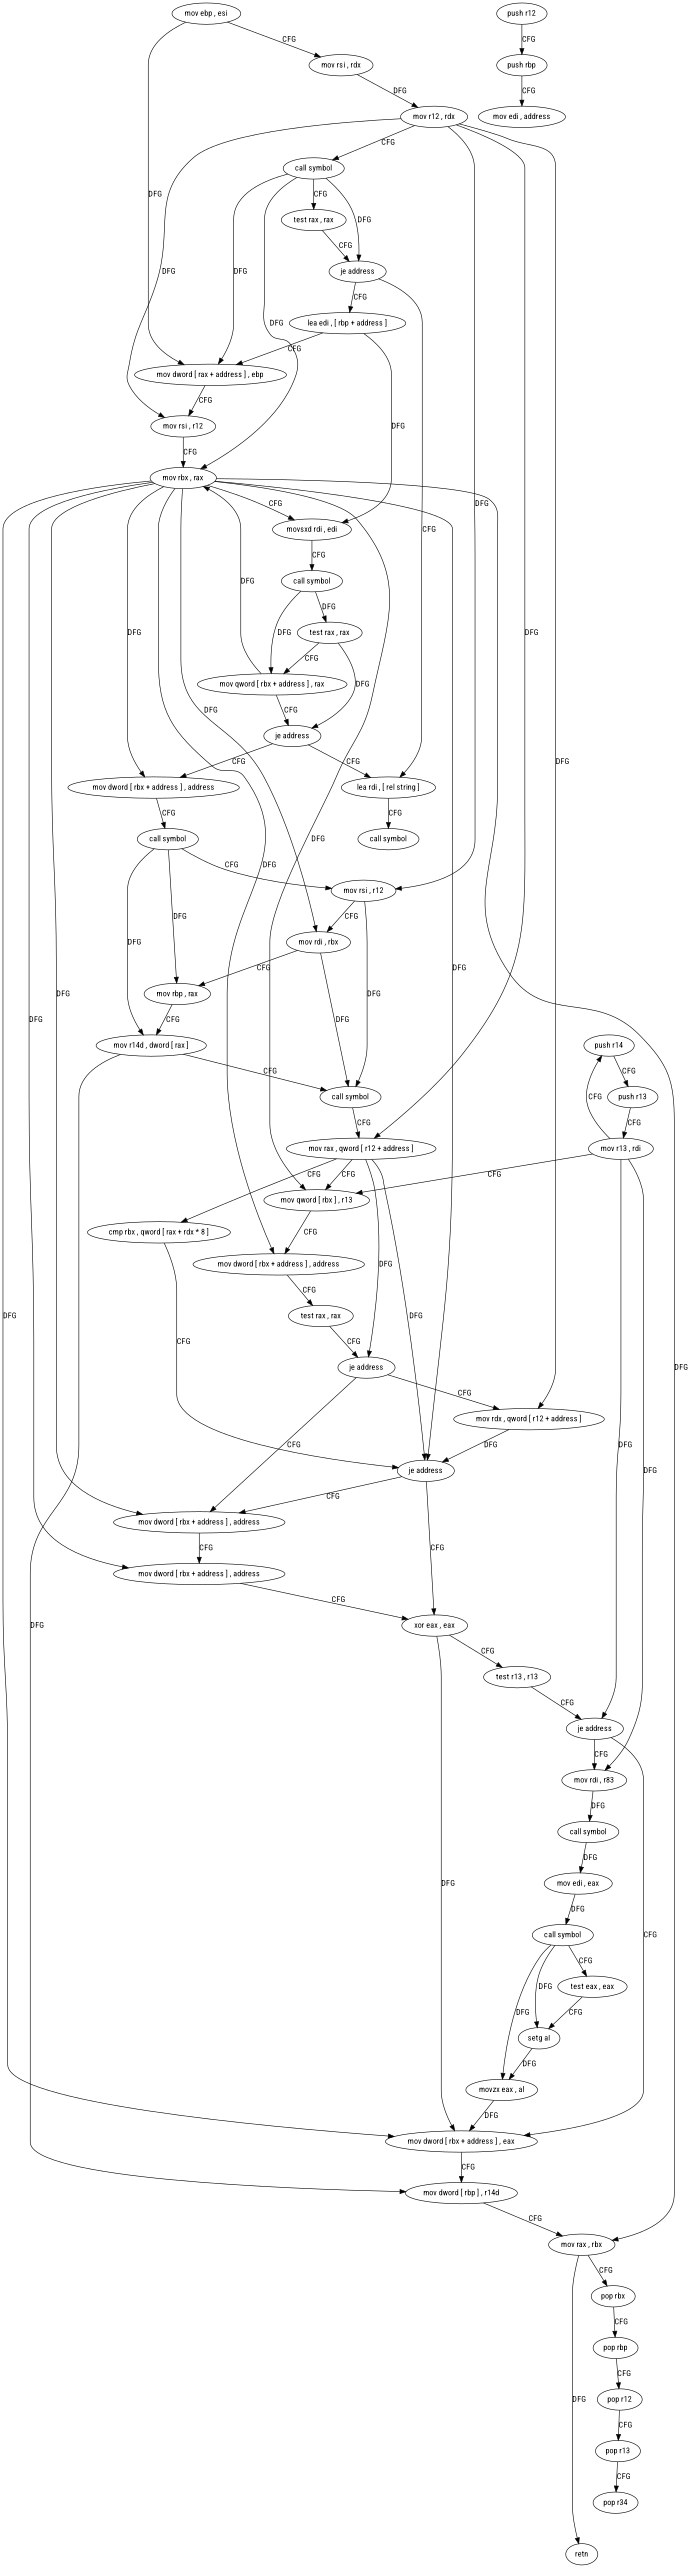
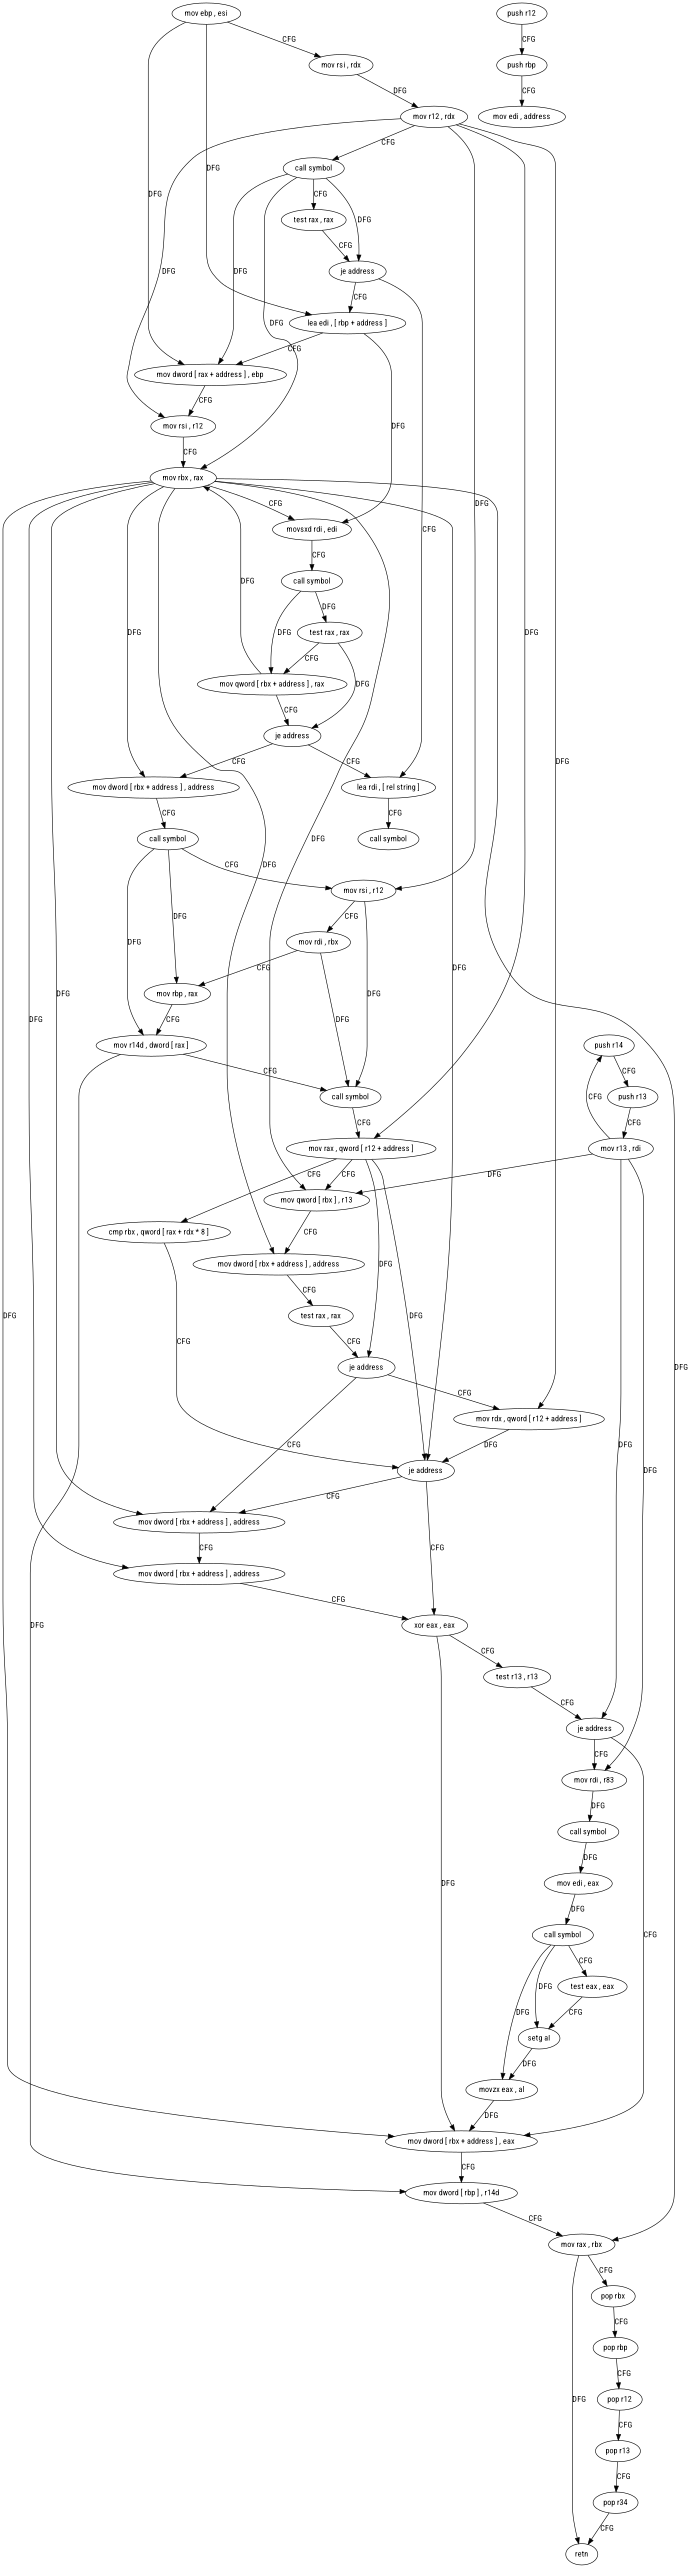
none -> (206, 201)
(209, 719) -> none
(495, 1175) -> (495, 1175)
none -> (600, 2526)
